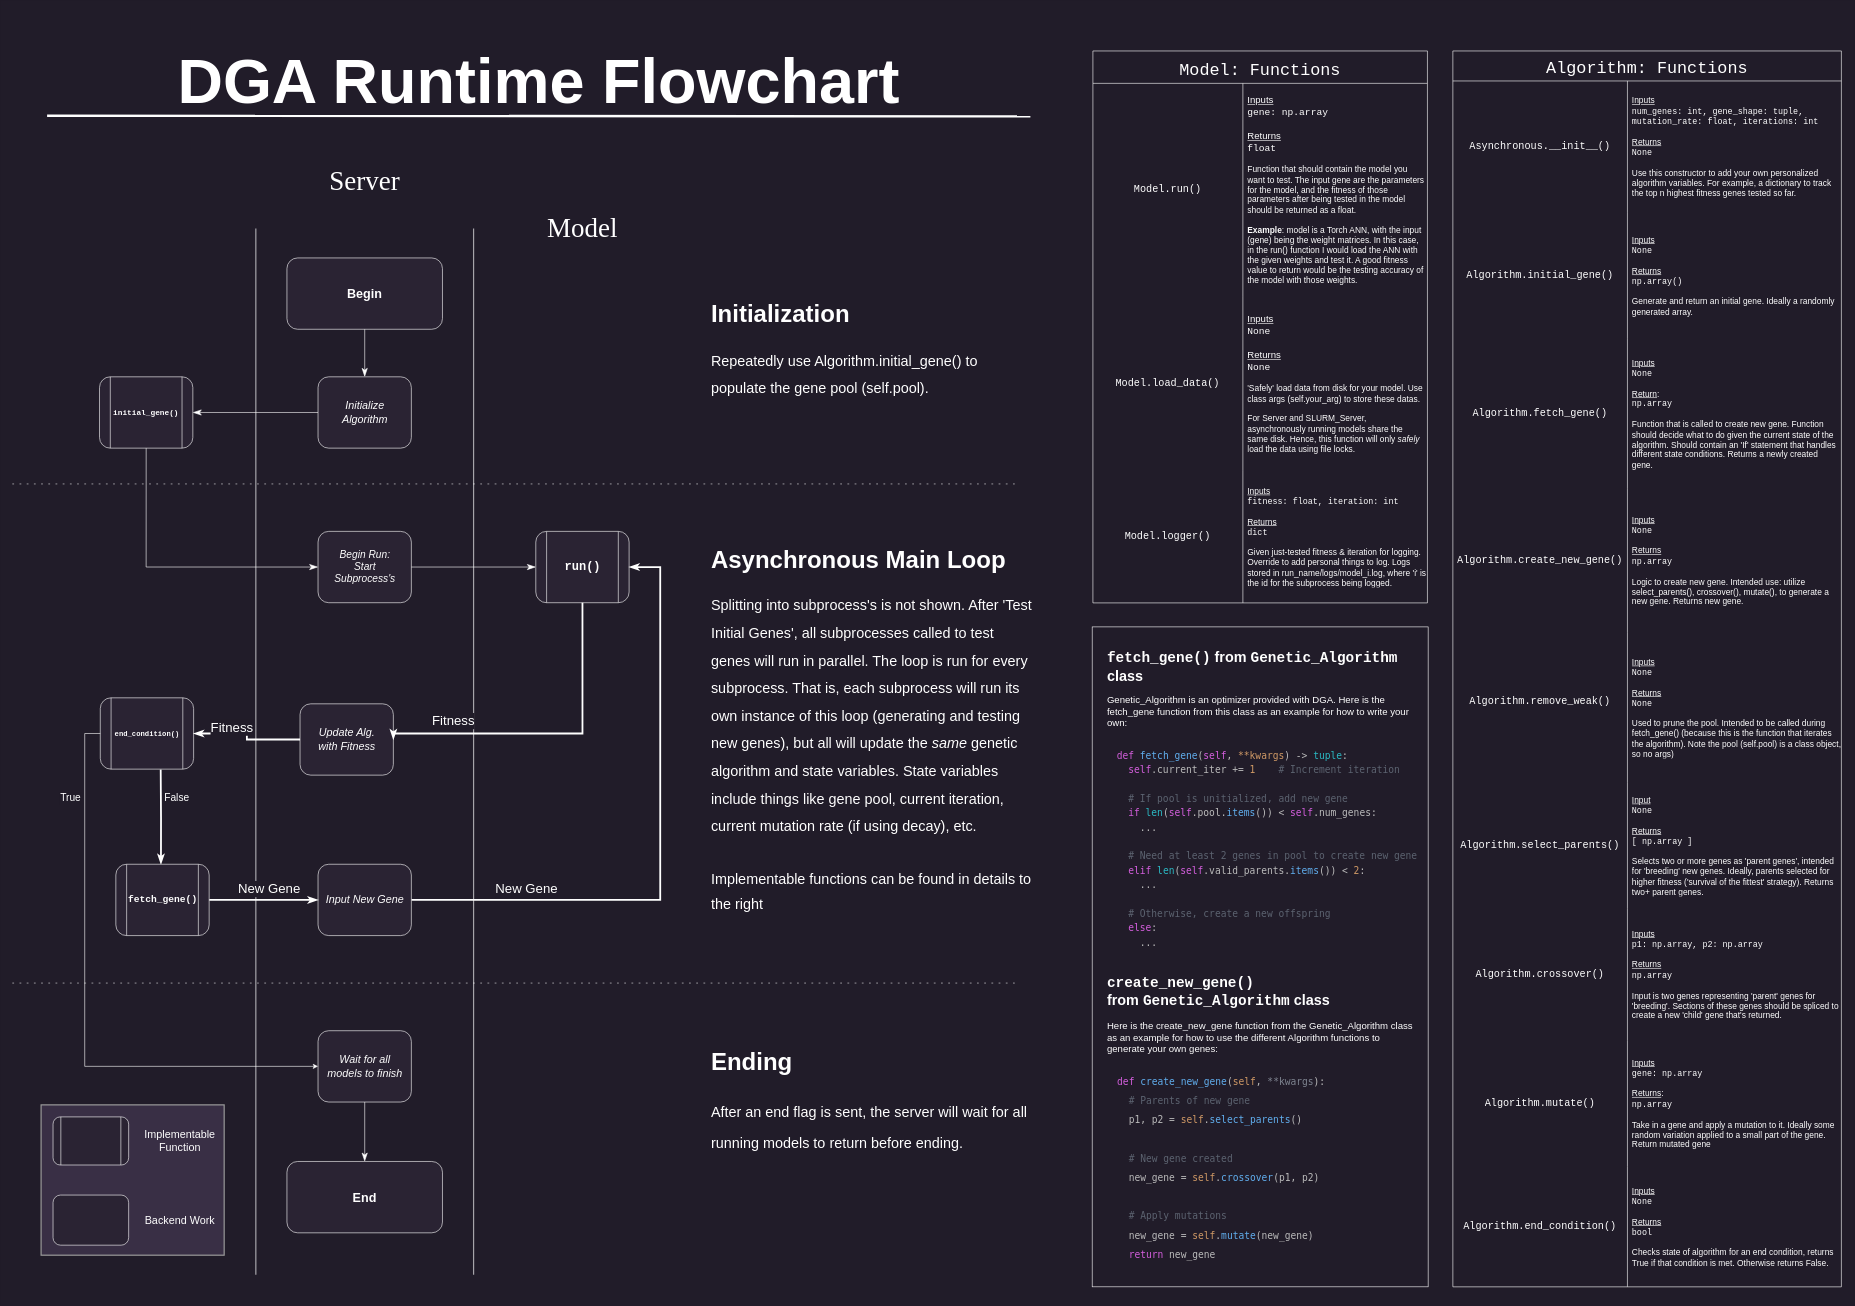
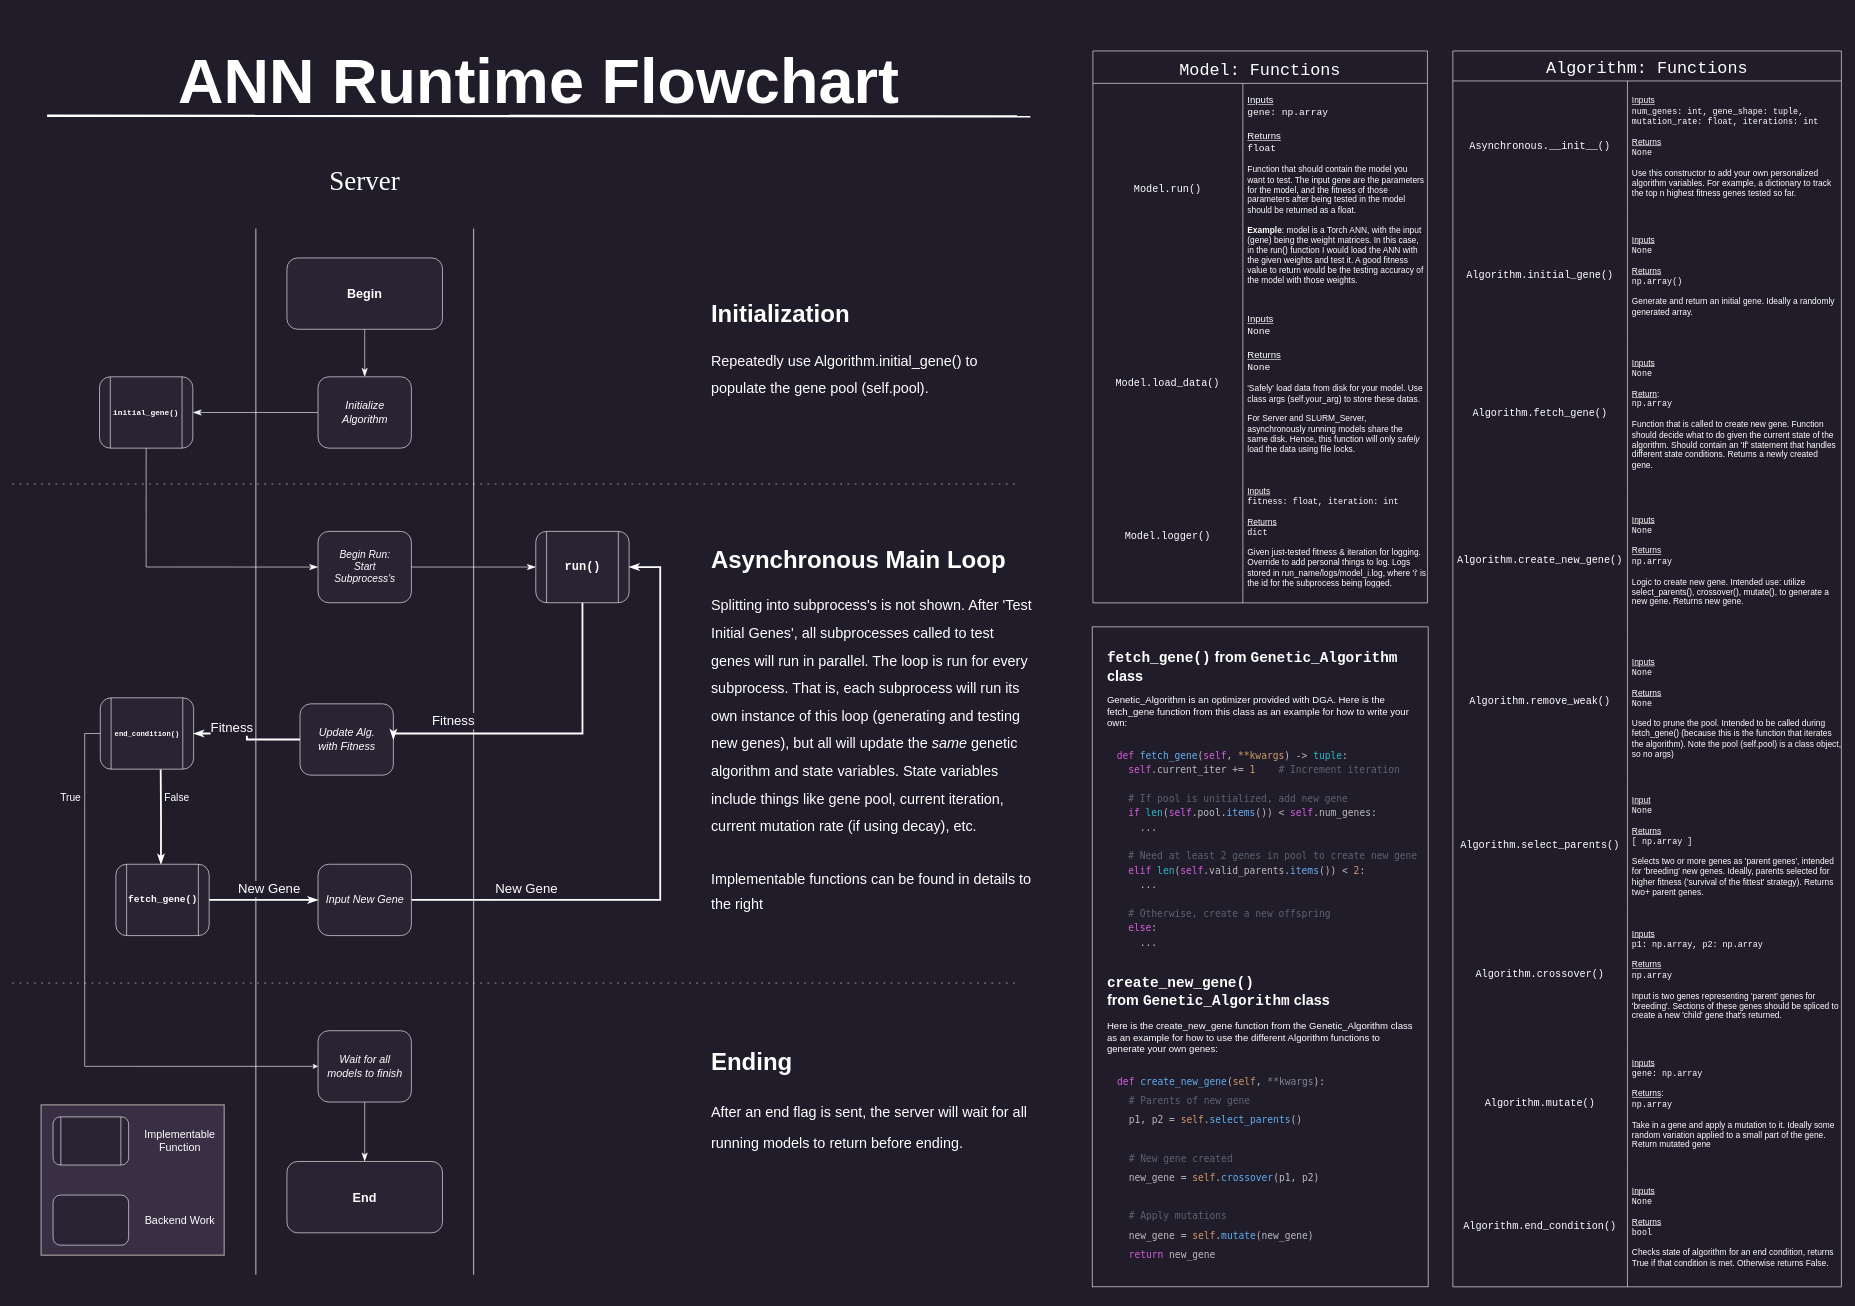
(539, 81) -> (539, 81)
(583, 228) -> none
